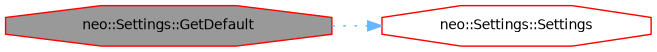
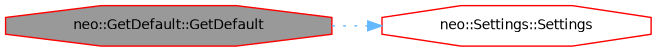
(169, 26) -> (169, 26)
